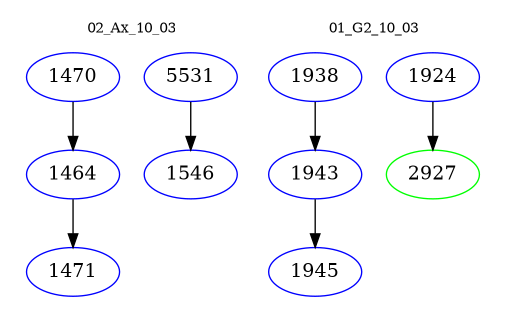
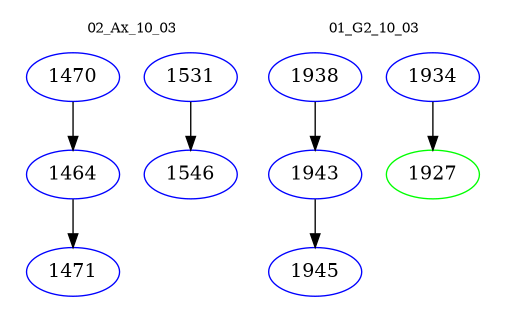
(191, 77) -> (191, 77)
(433, 77) -> (433, 77)
(433, 175) -> (433, 175)
